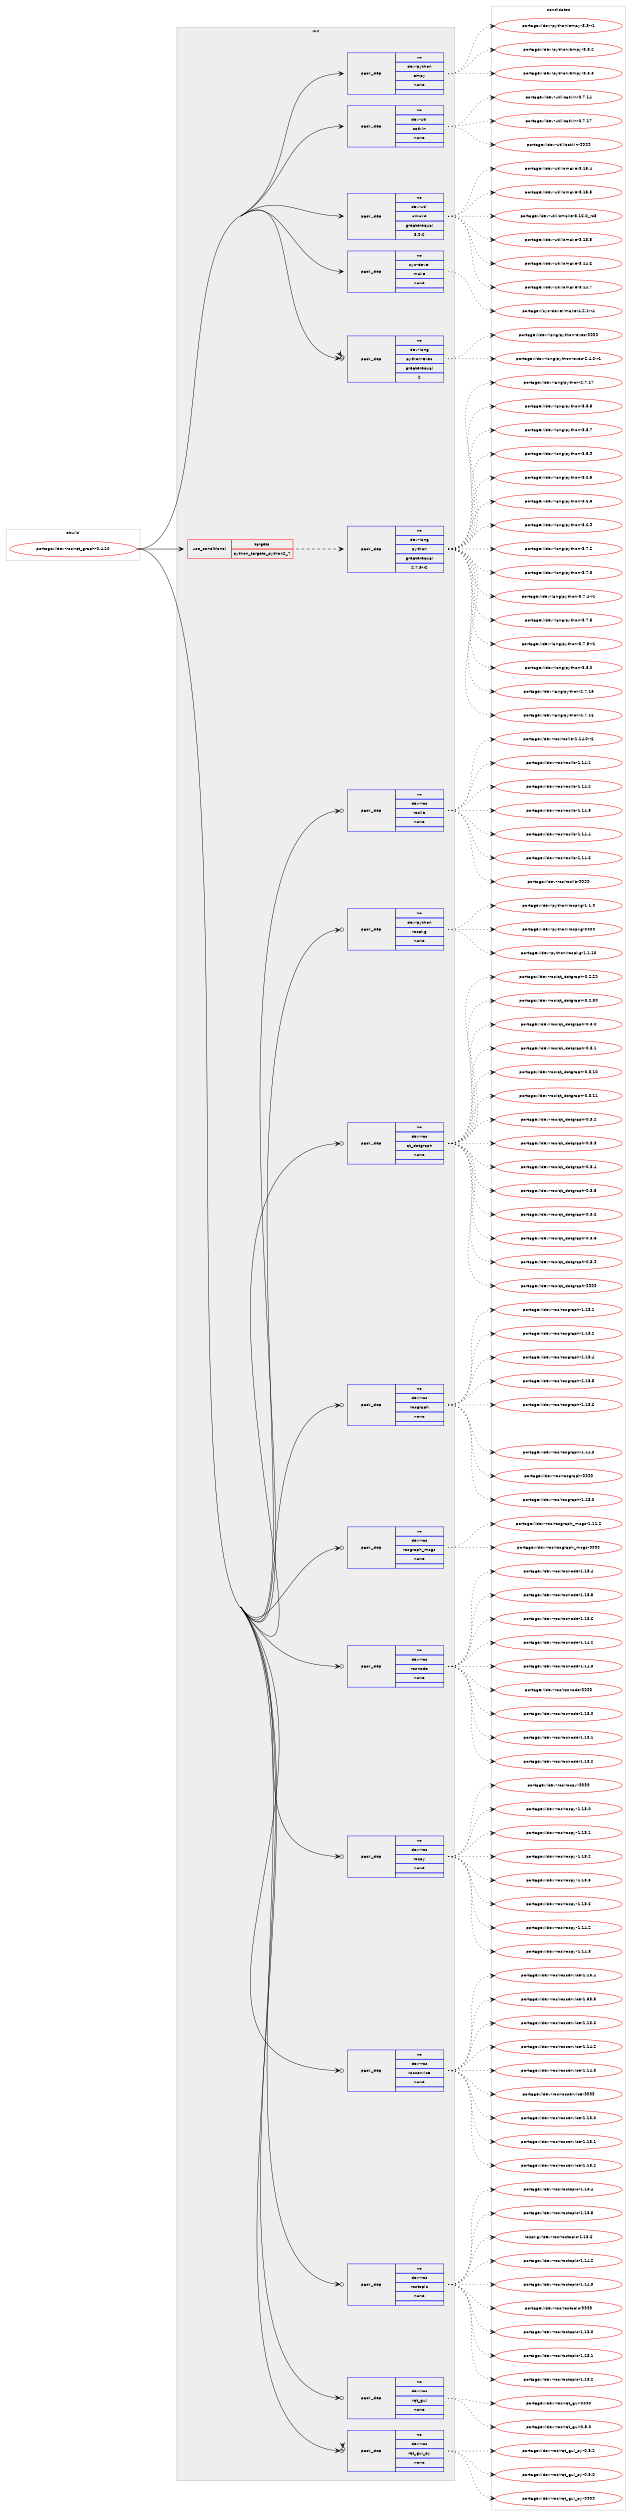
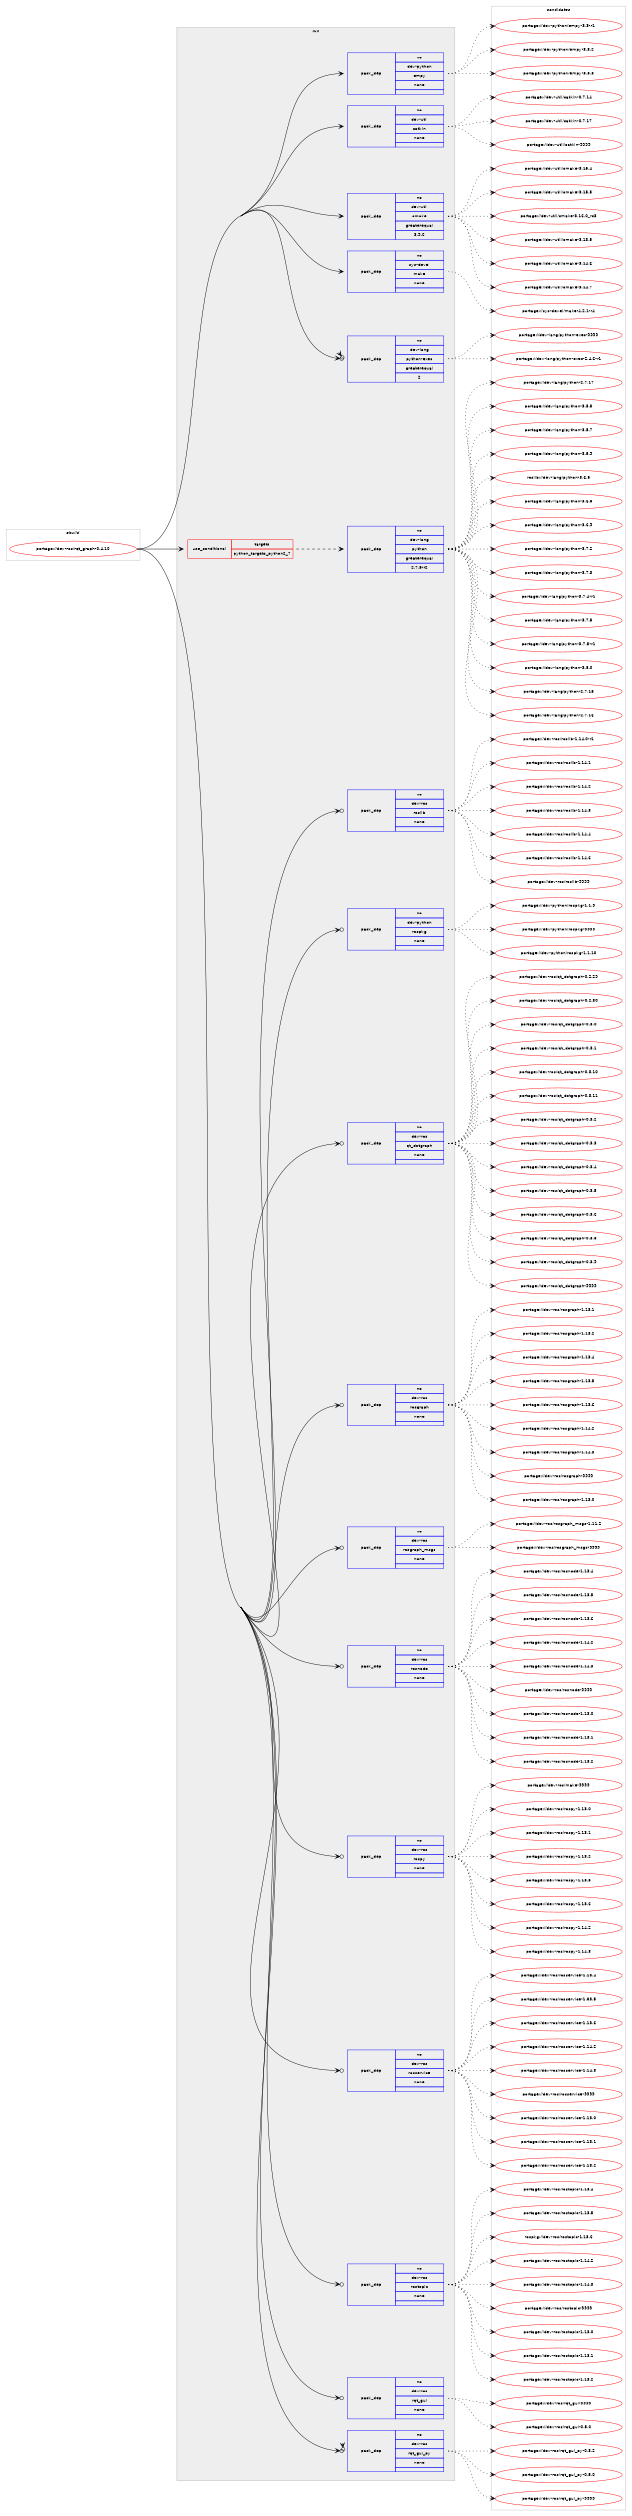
(559, 478) -> (559, 478)
none -> (559, 1429)
(559, 1785) -> (559, 1785)
